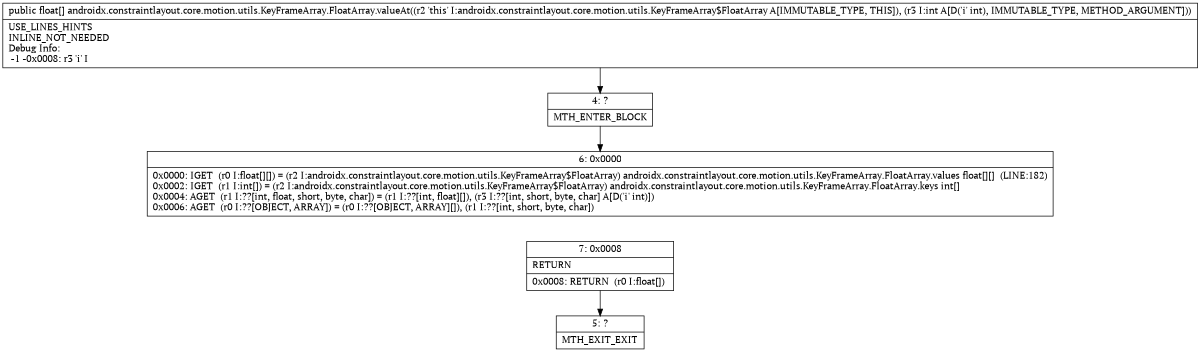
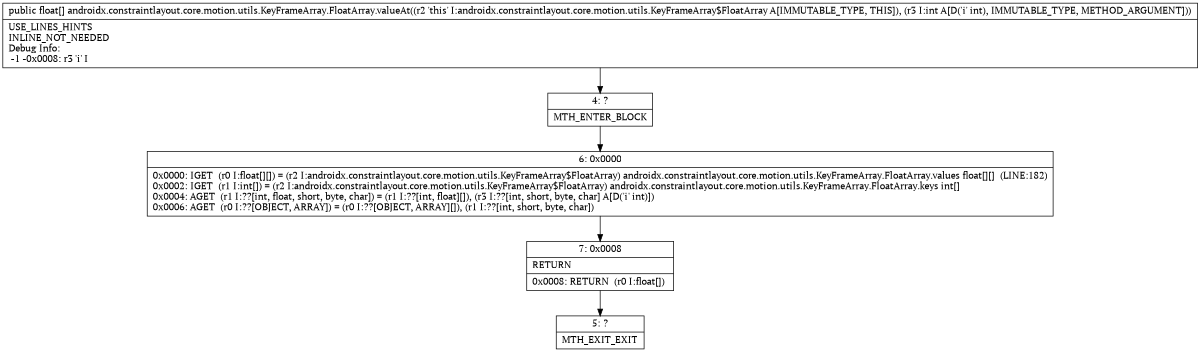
none -> (600, 225)
